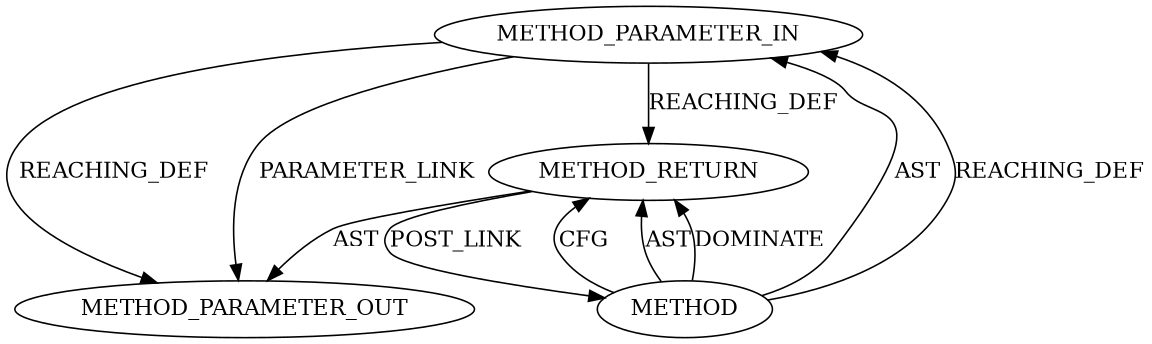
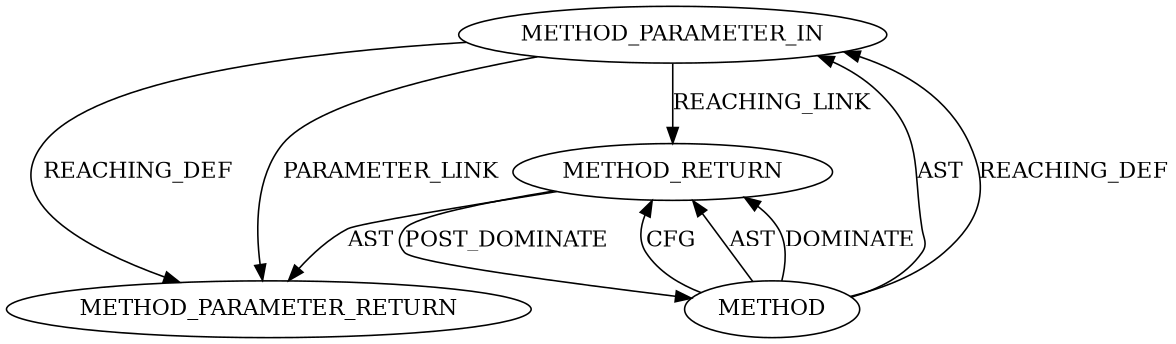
(744, 103) -> (772, 103)
(456, 241) -> (507, 241)
(245, 309) -> (269, 309)
